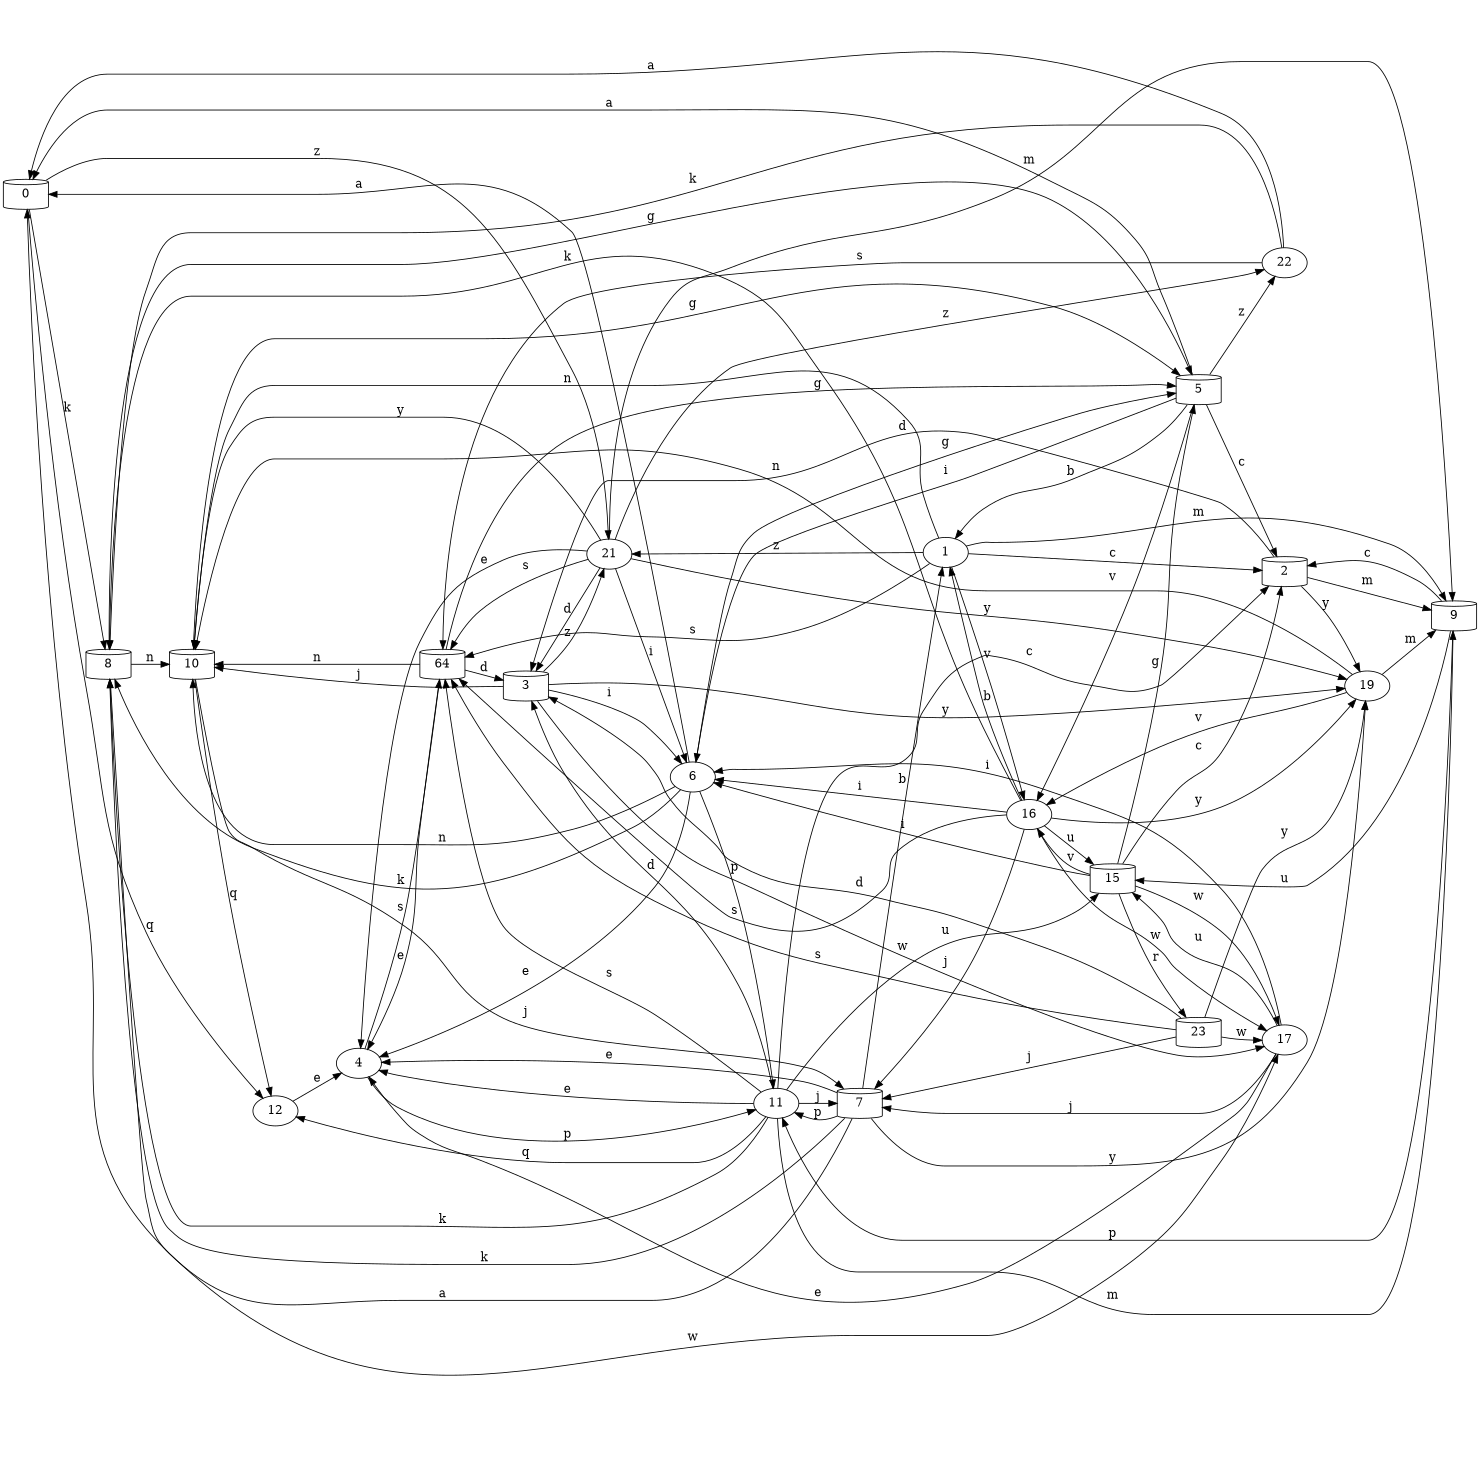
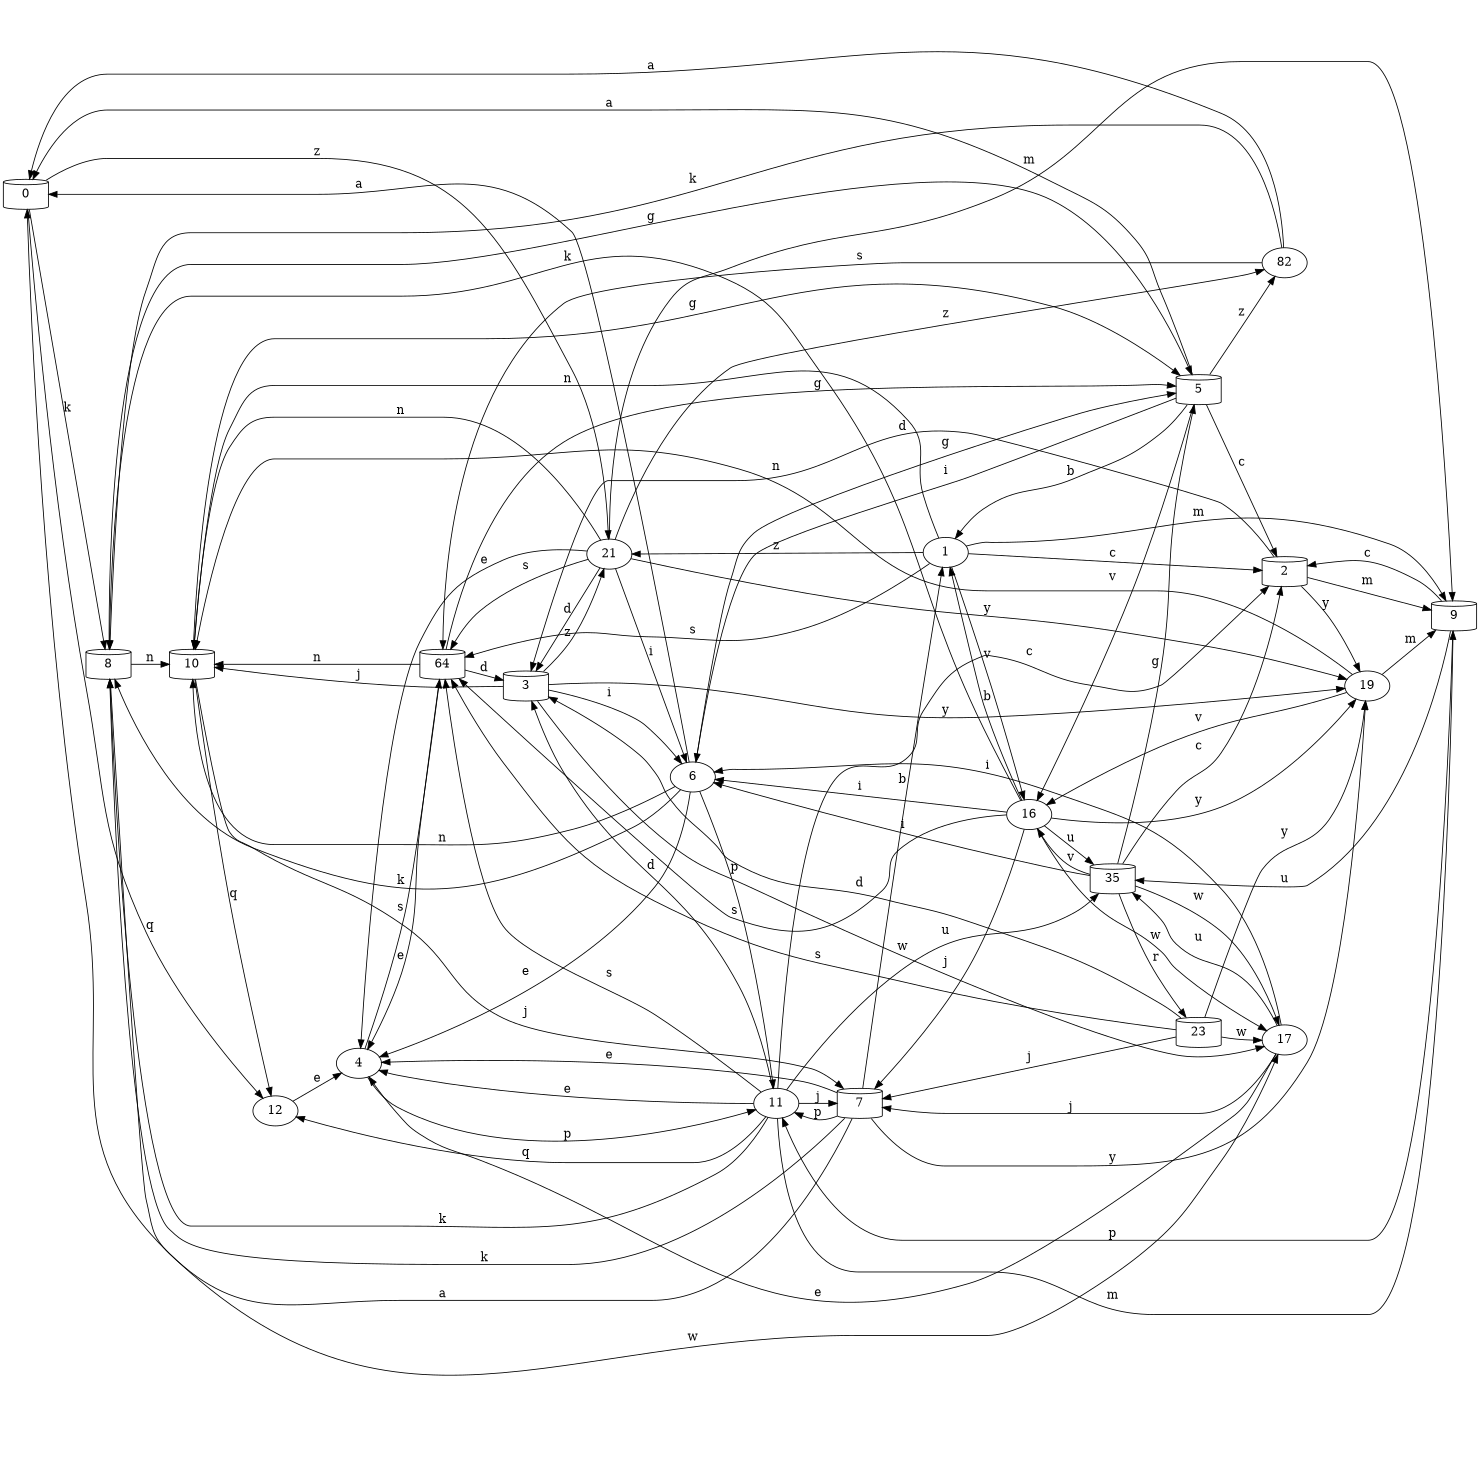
(1285, 263) -> (1285, 263)
(401, 411) -> (401, 411)
(1113, 879) -> (1113, 879)
